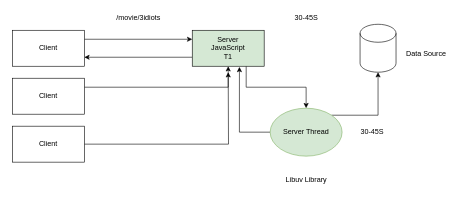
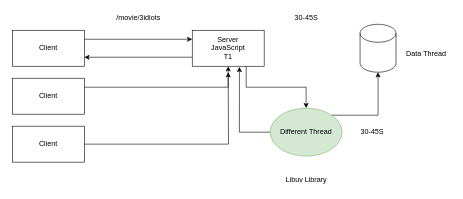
(228, 48) -> (228, 48)
(427, 54) -> (427, 54)
(306, 132) -> (306, 132)
